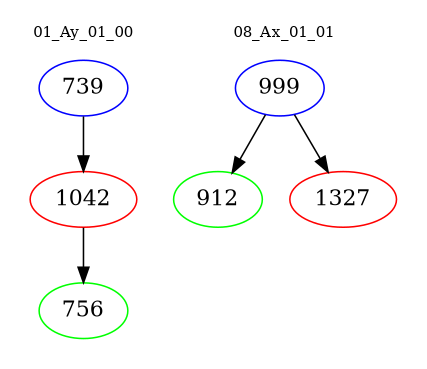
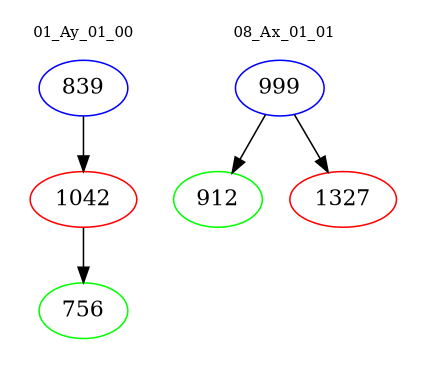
(83, 88) -> (83, 88)
